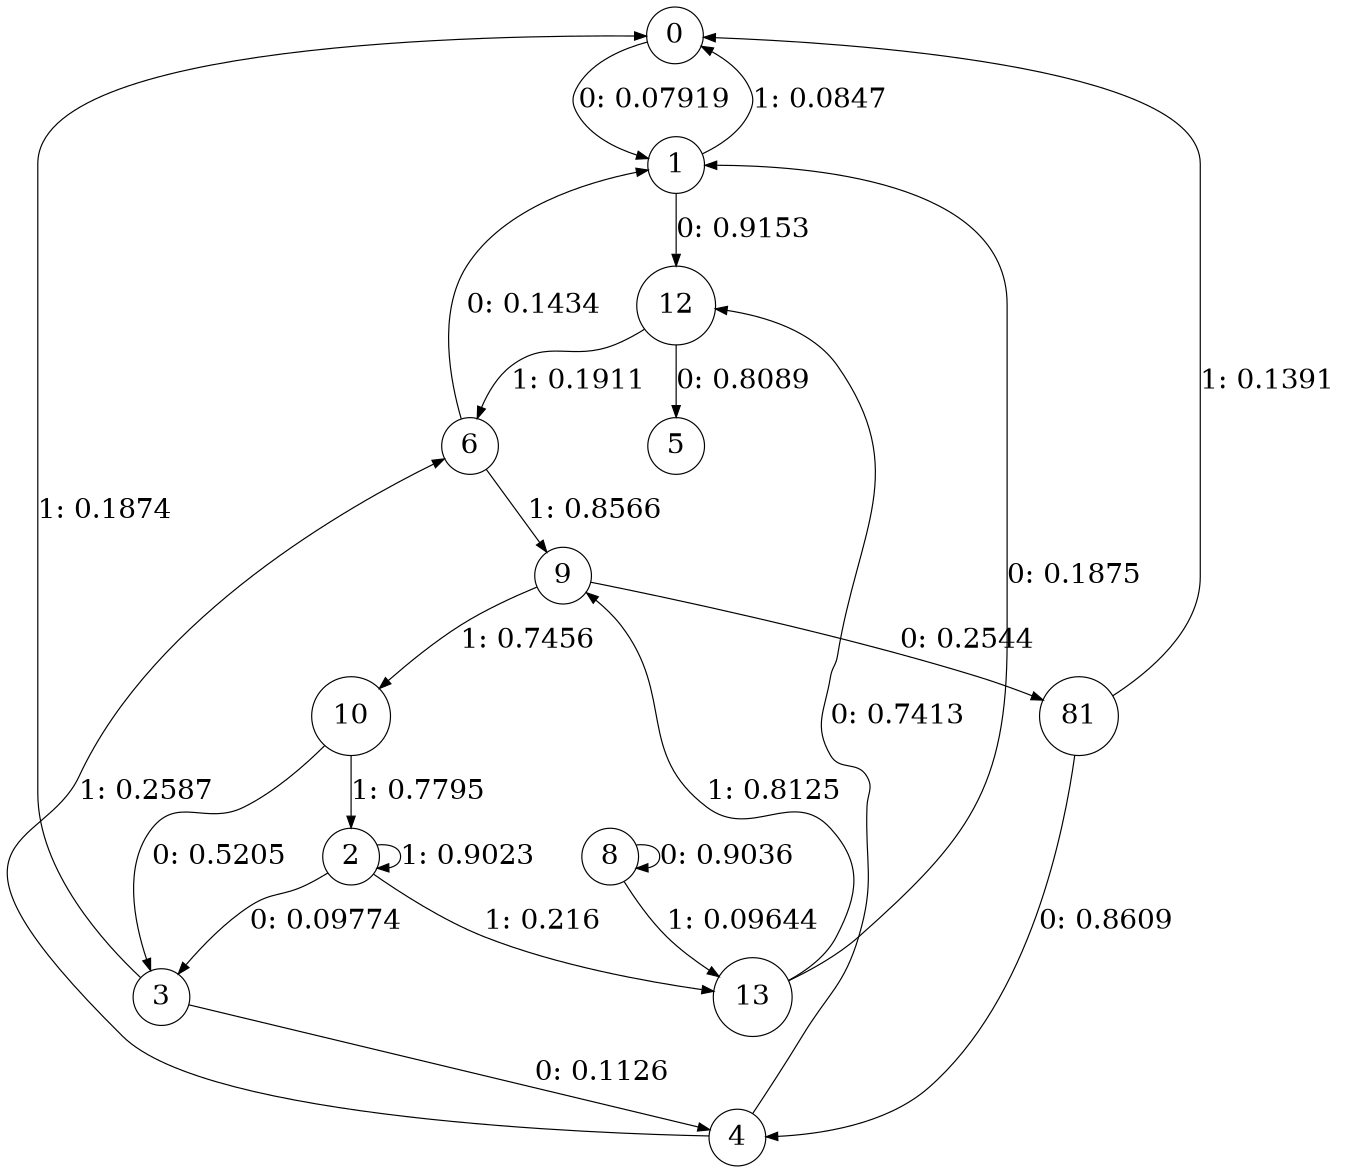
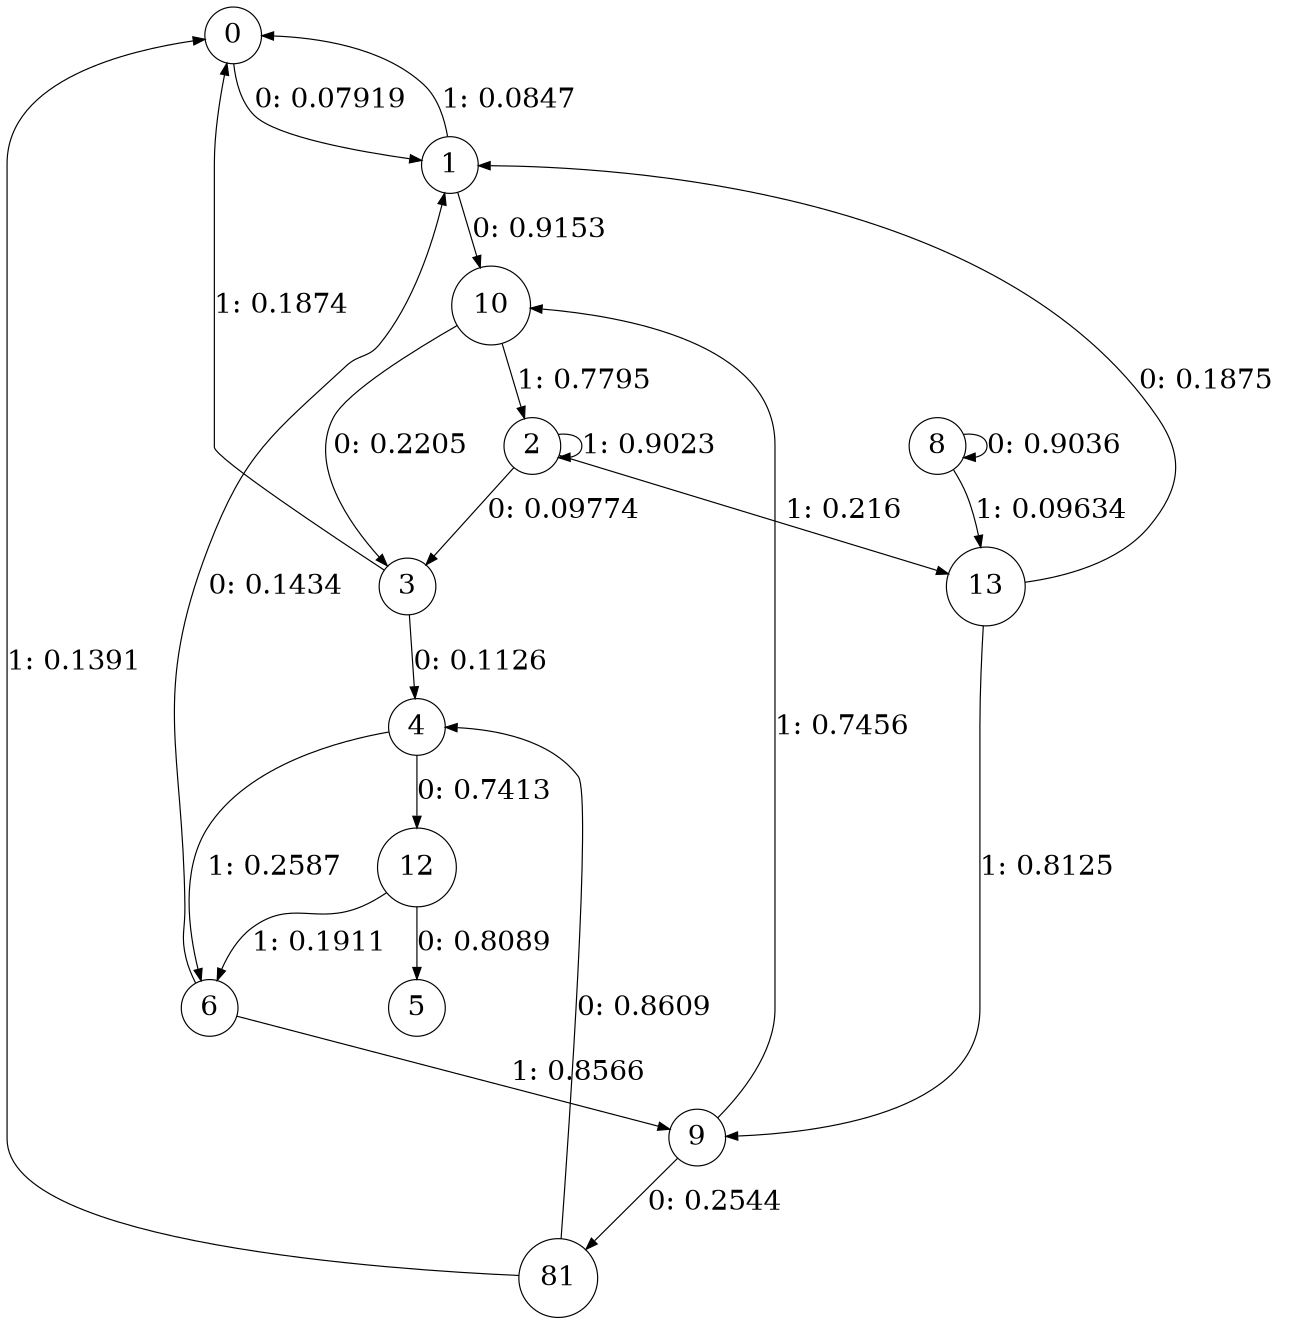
(676, 224) -> (467, 224)
(232, 857) -> (413, 446)
(752, 921) -> (1060, 511)
